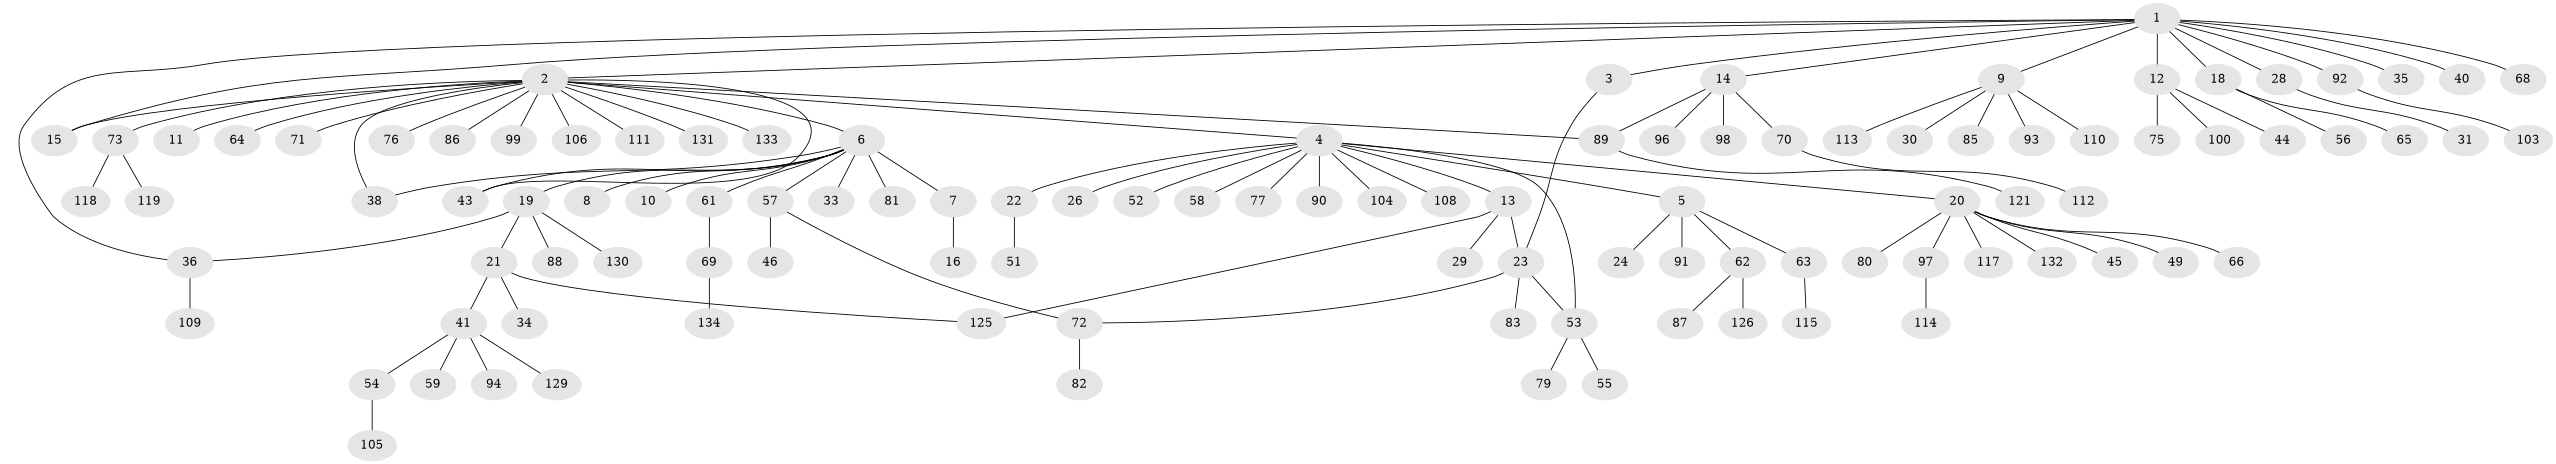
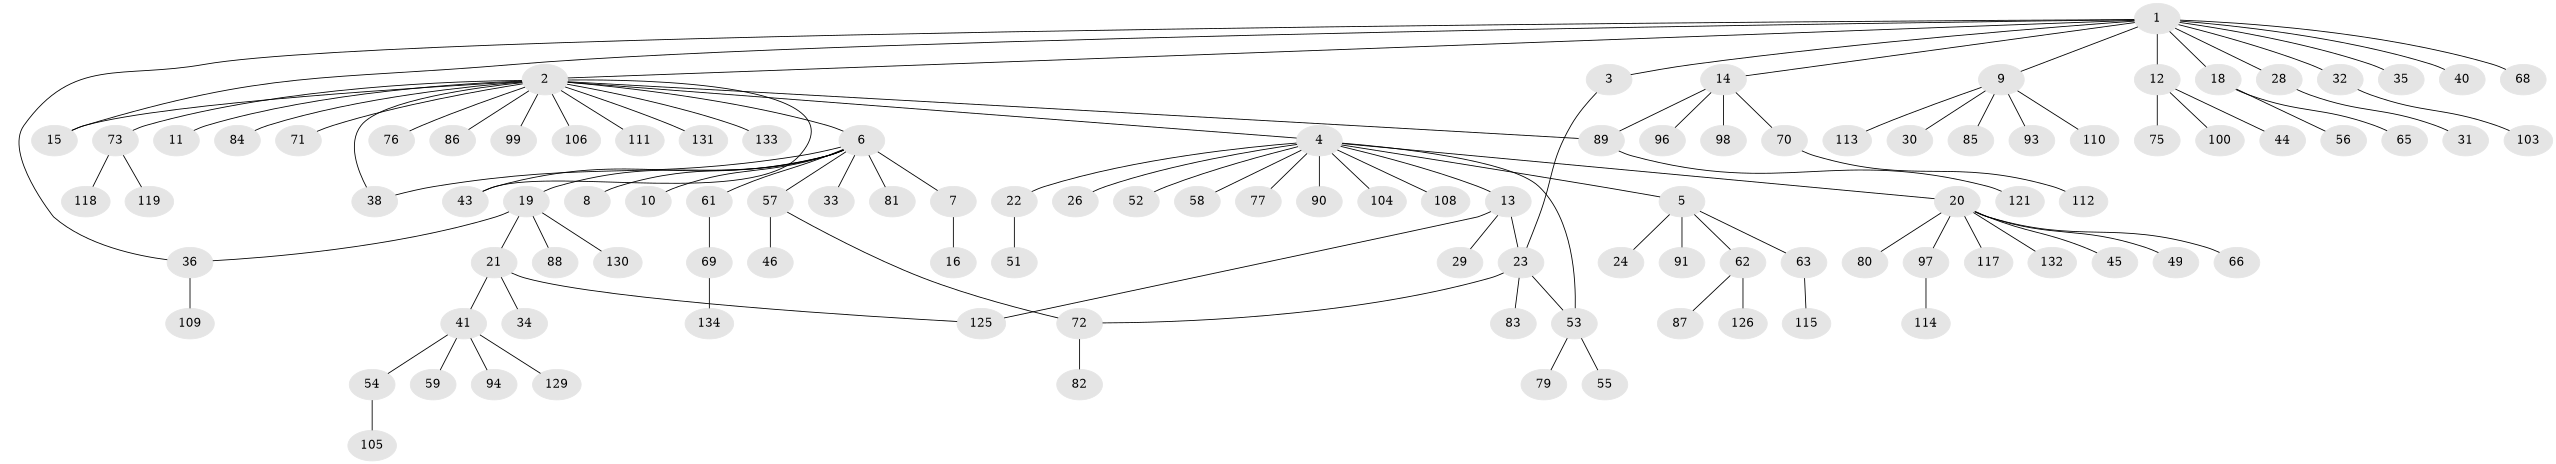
(2340, 80) -> (2340, 80)
(237, 141) -> (237, 141)
